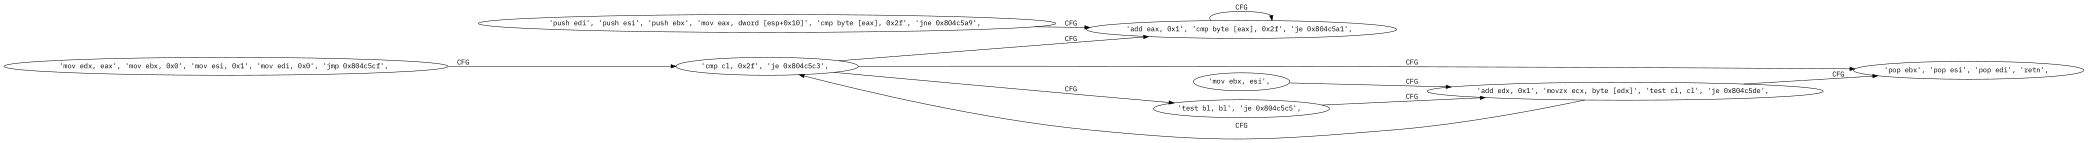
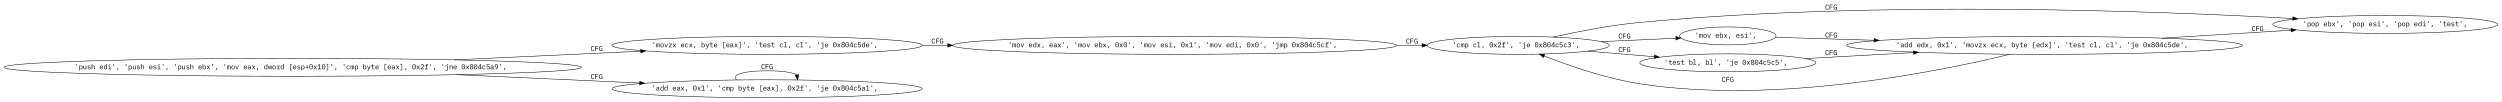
none -> (767, 45)
(991, 49) -> (1638, 40)
(1969, 70) -> (2385, 24)
